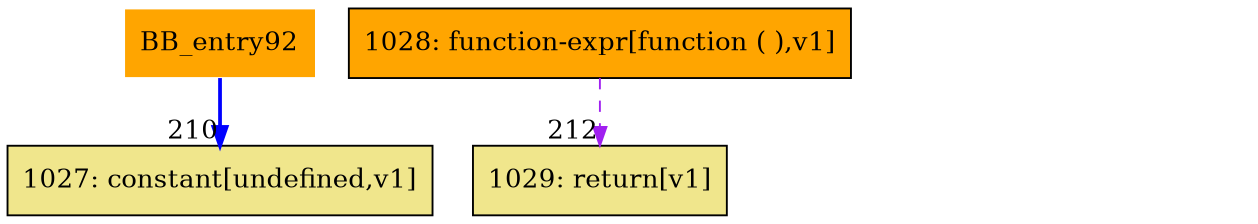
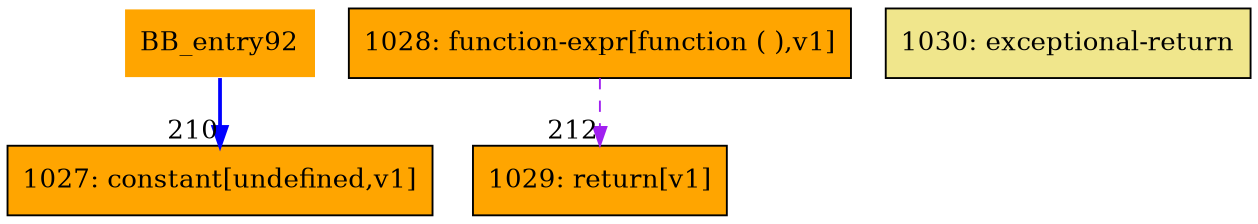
none -> (1068, 43)
(220, 181) -> (220, 181)
(600, 181) -> (600, 181)
